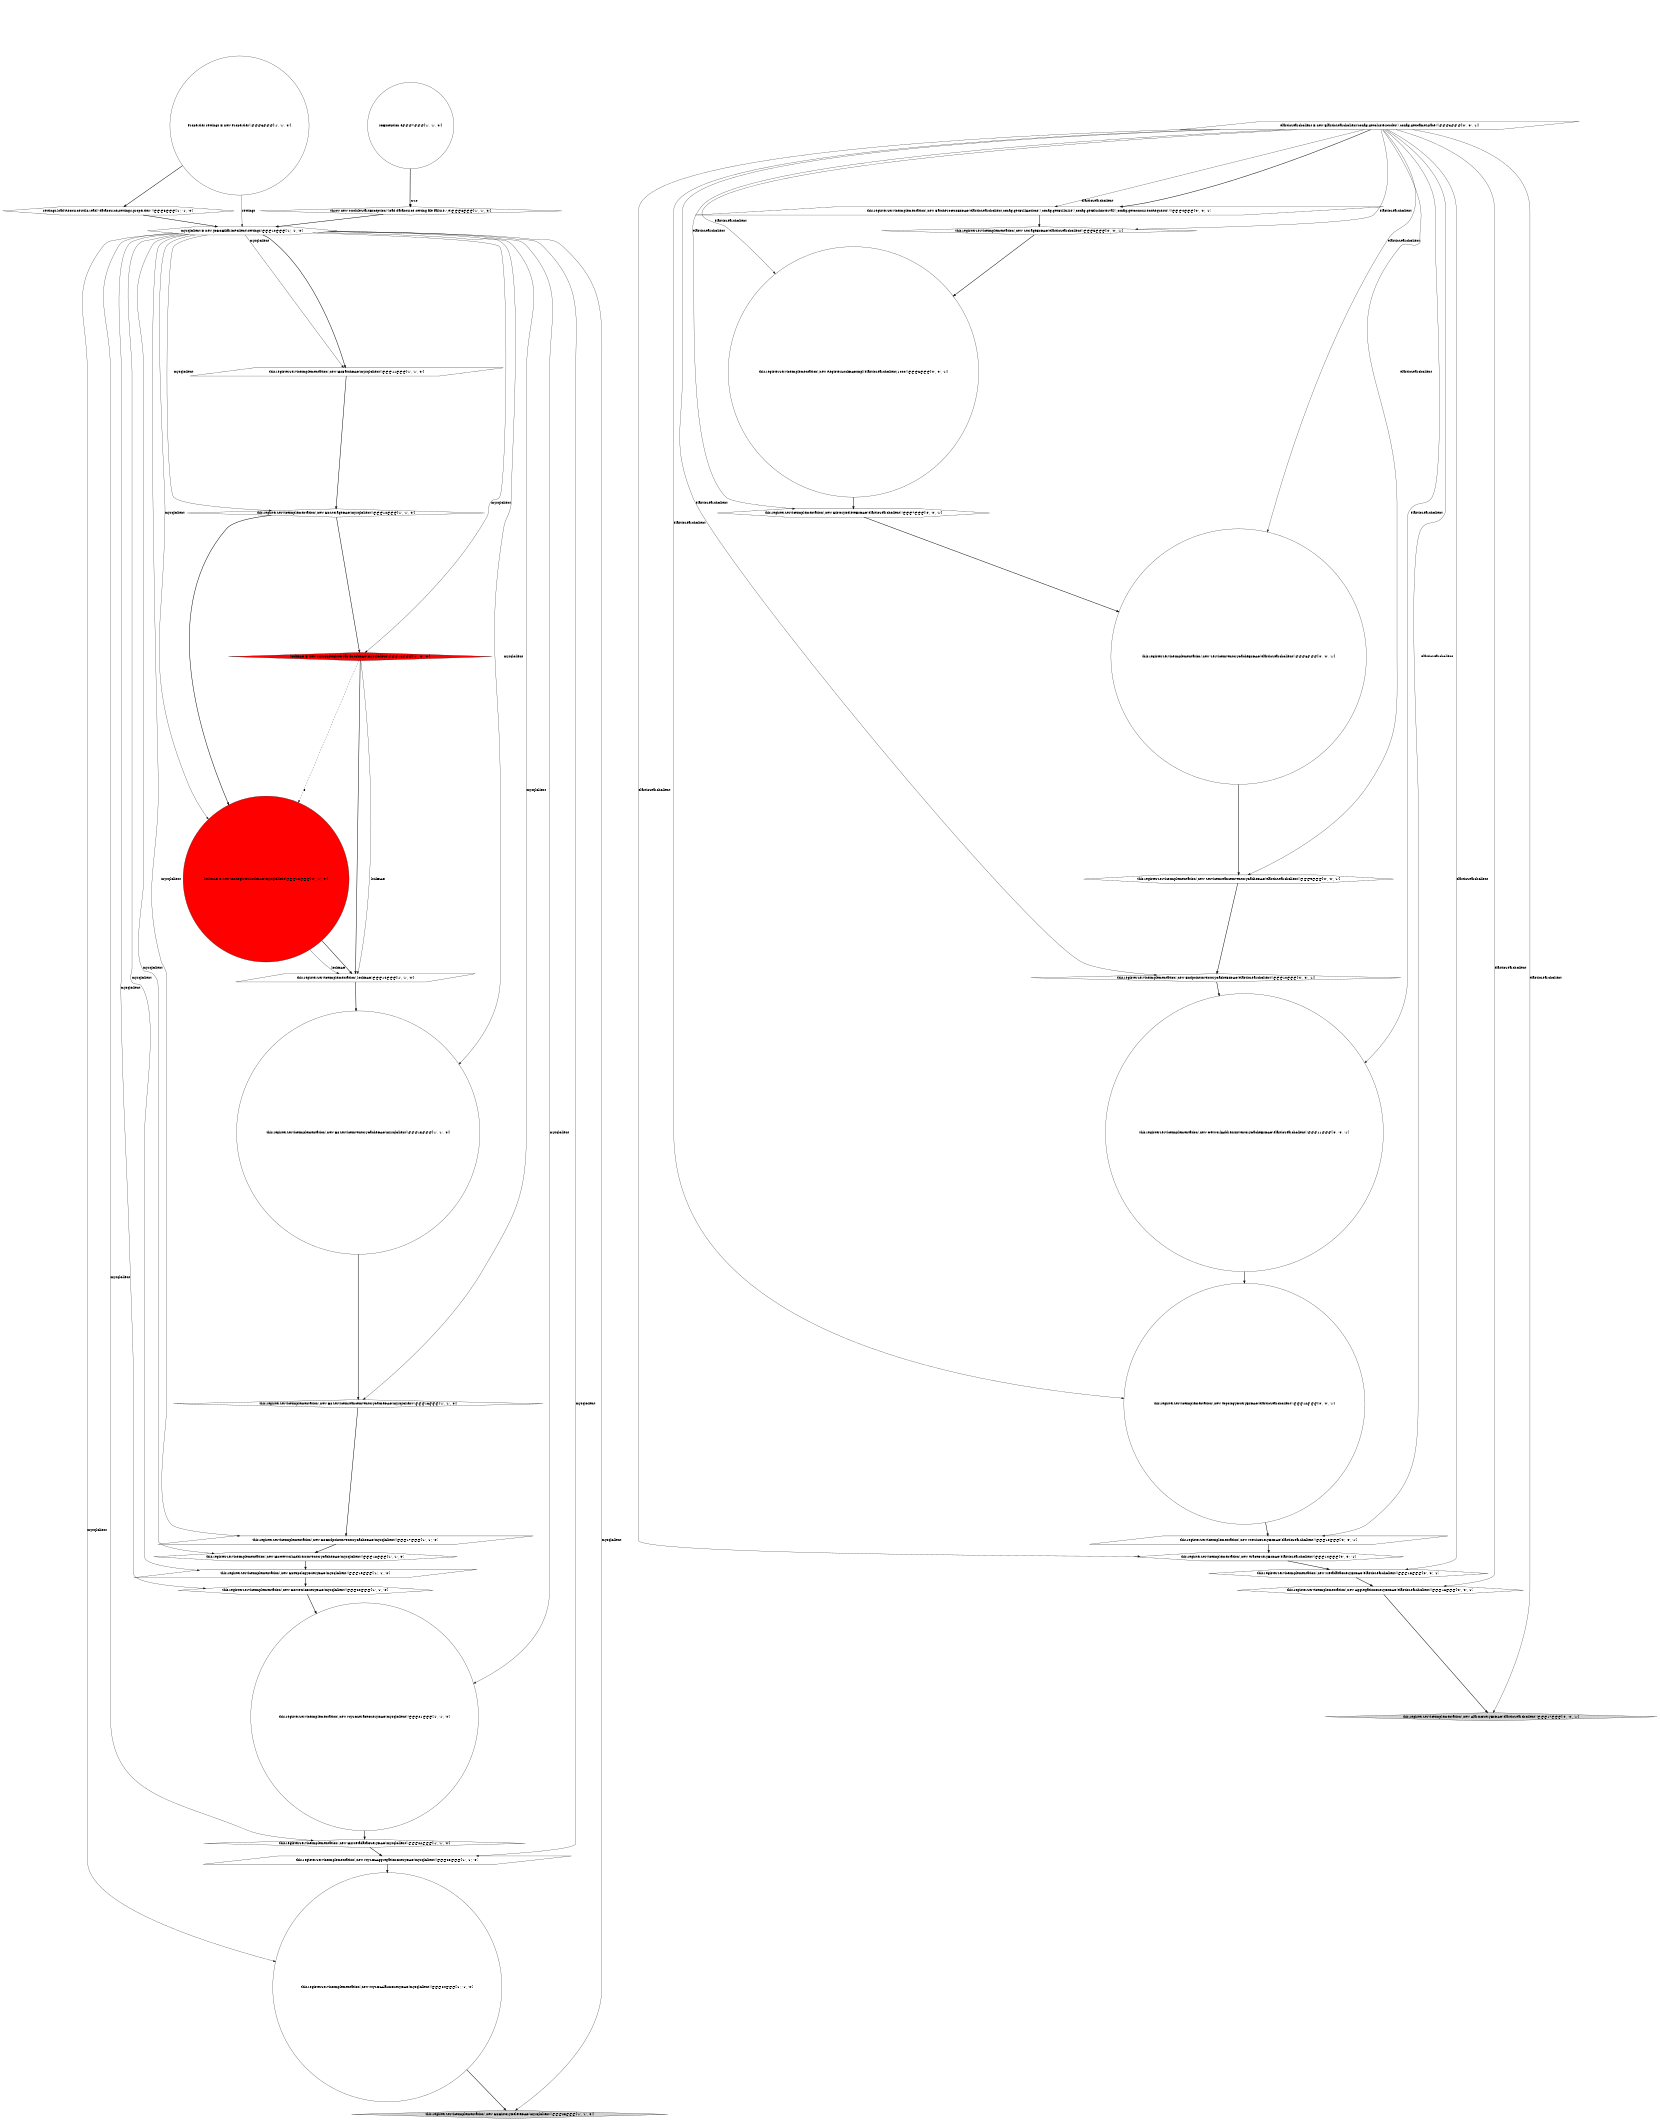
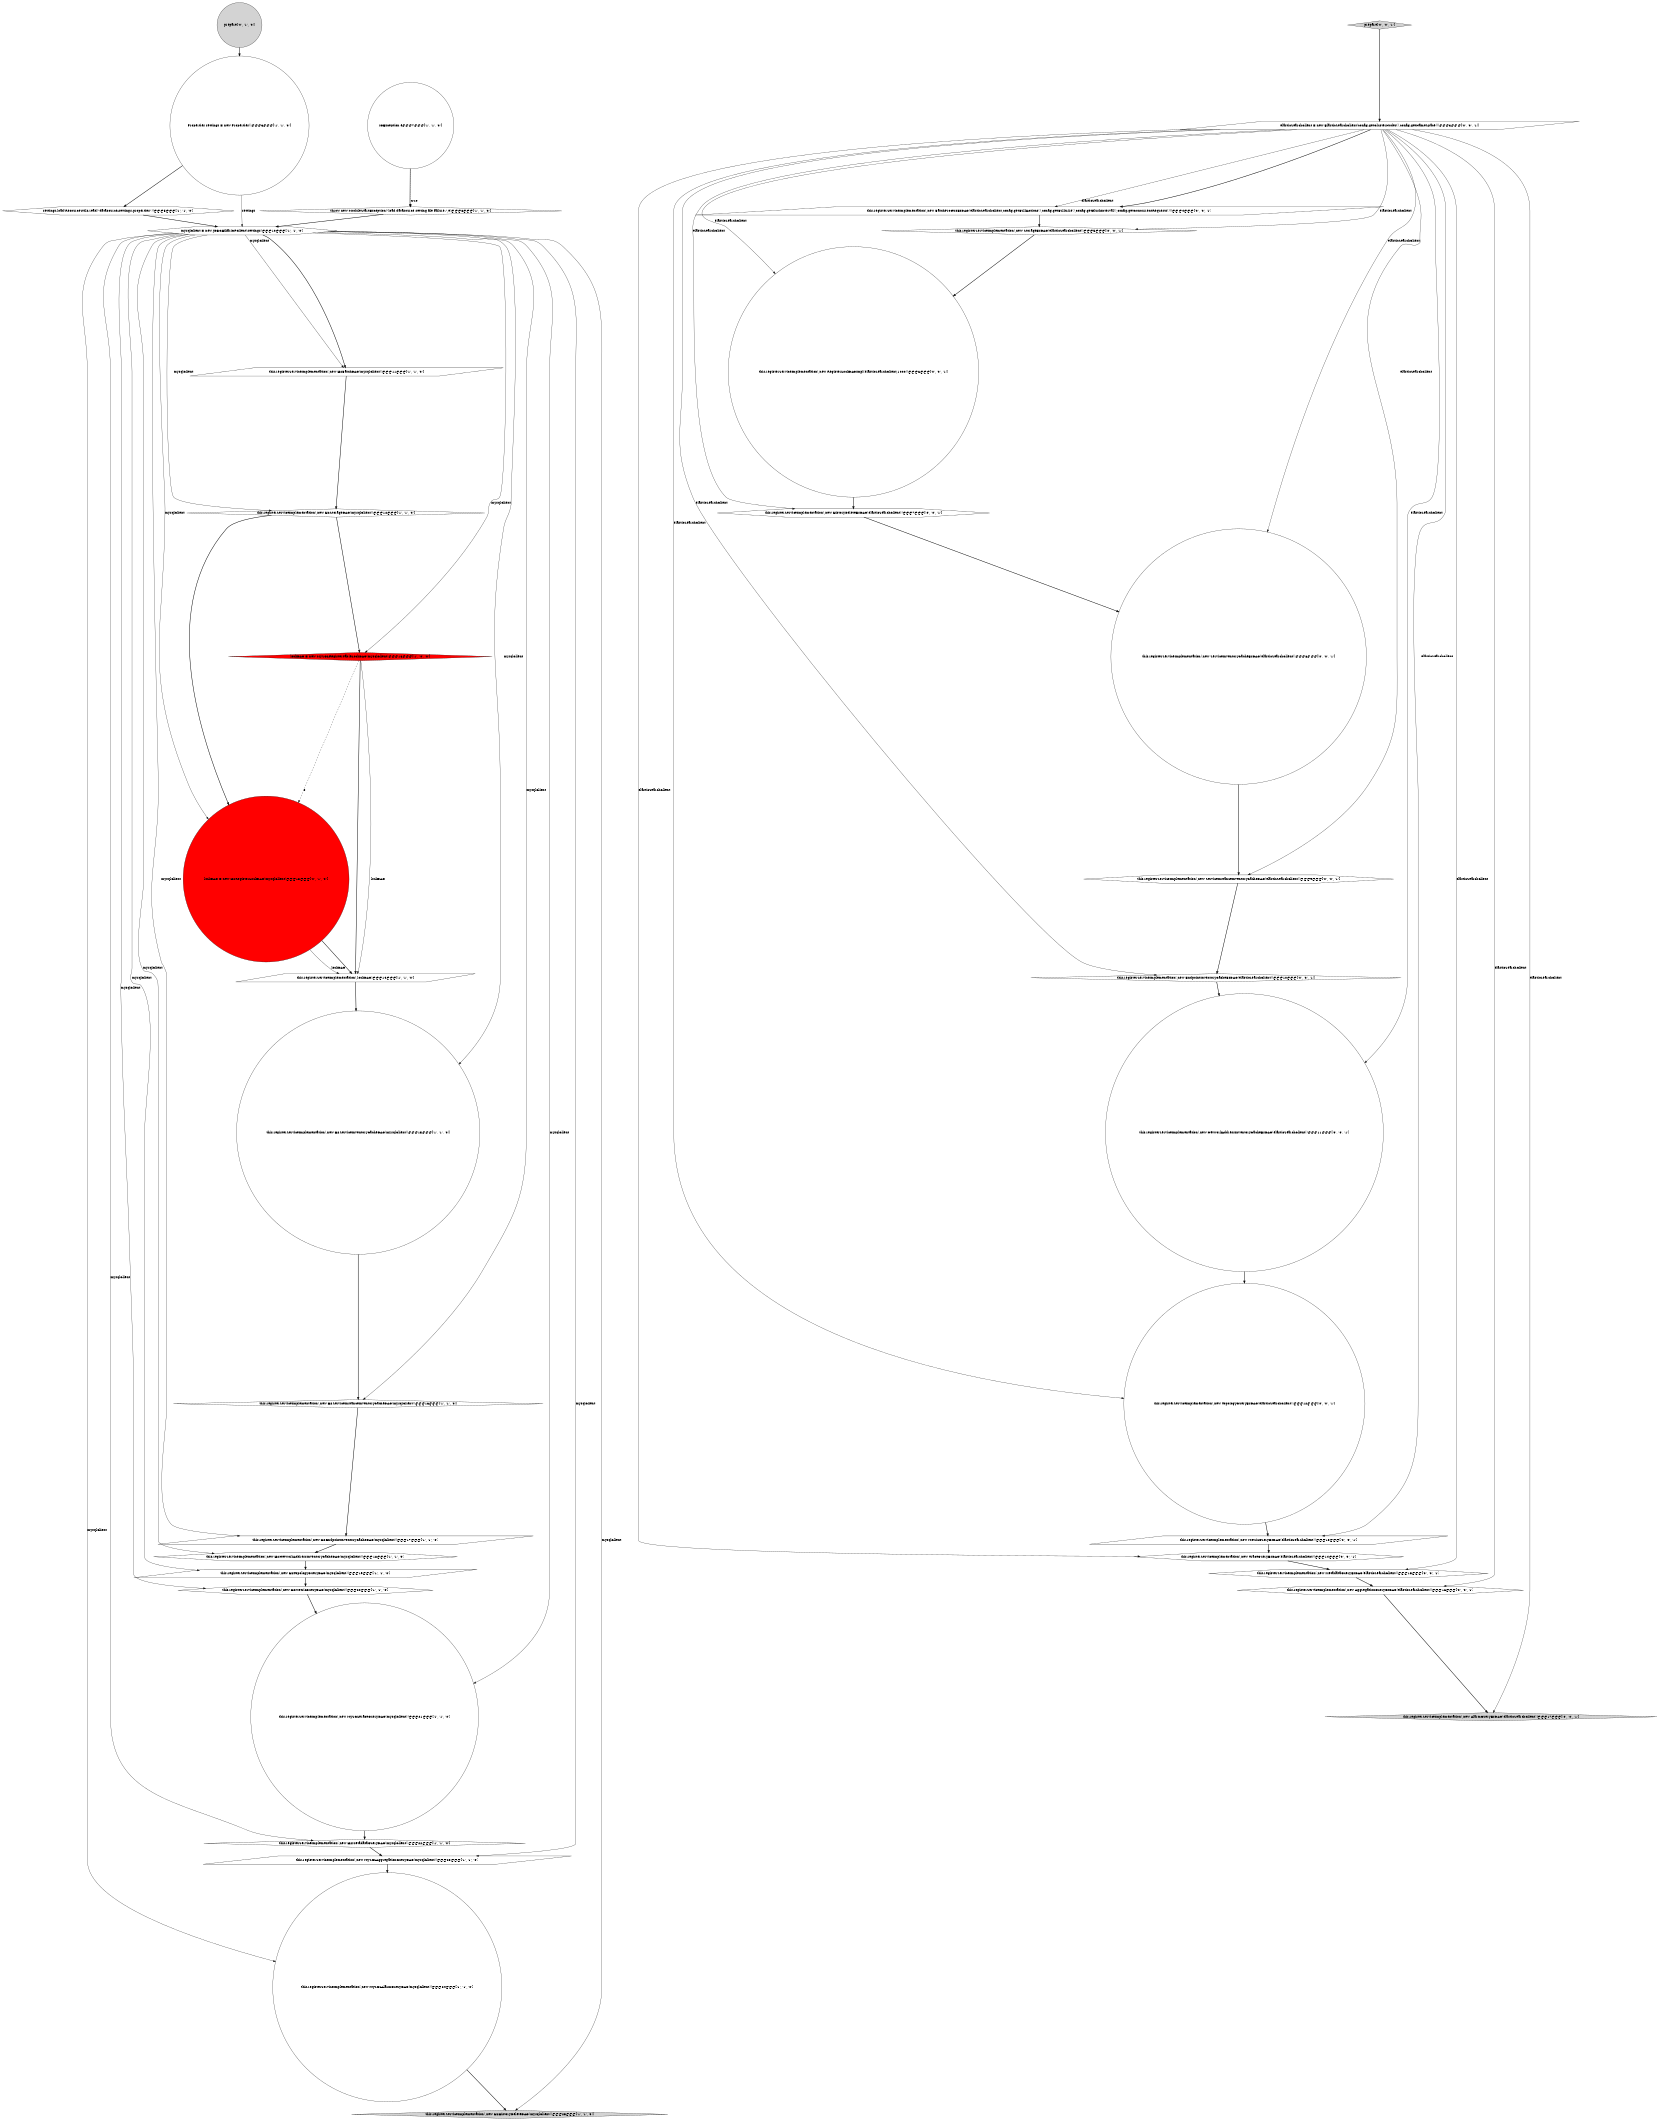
none -> (240, 25)
none -> (1380, 25)
